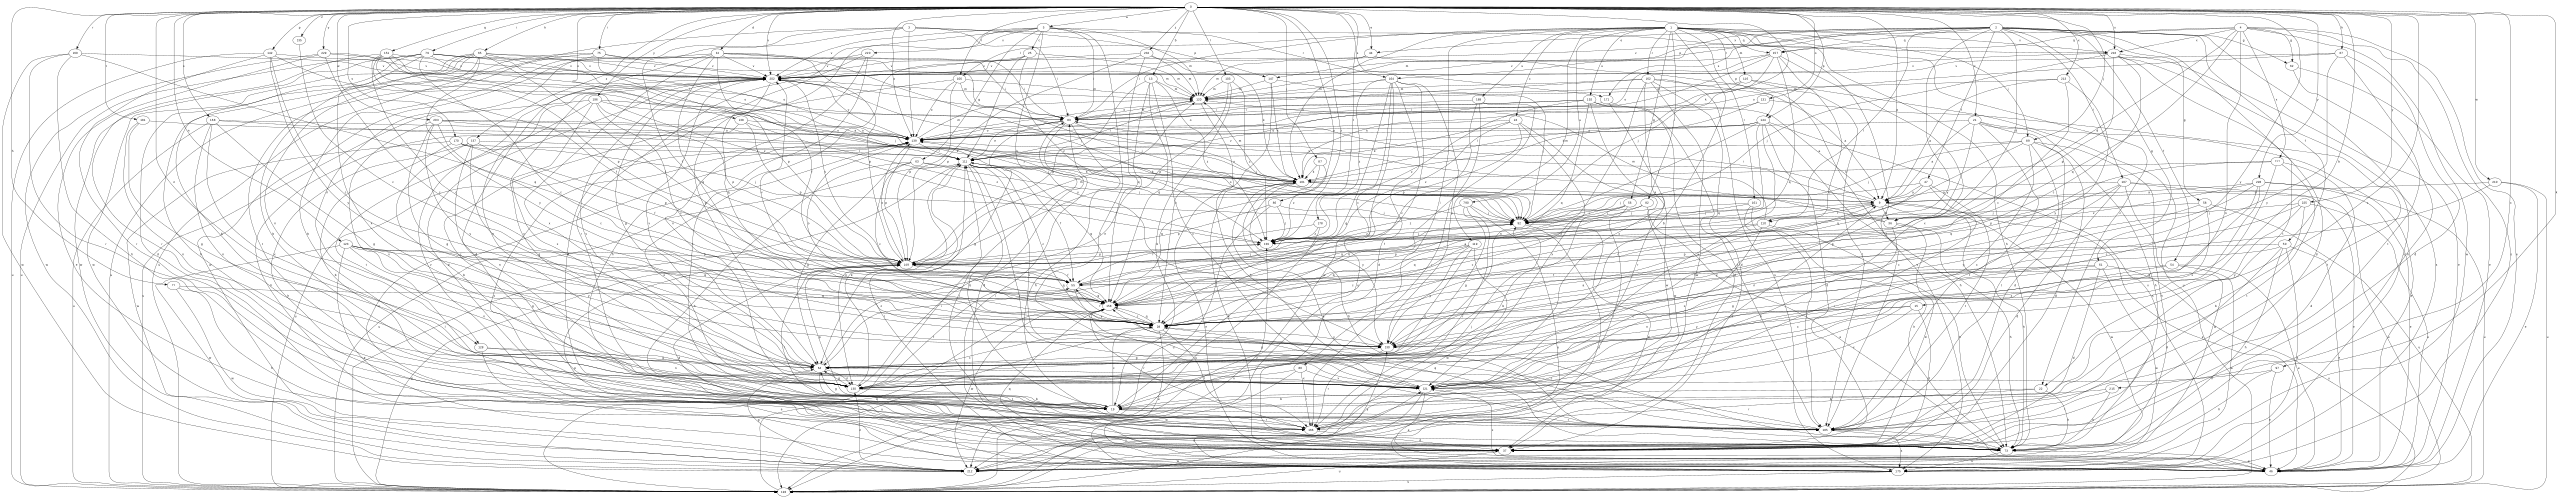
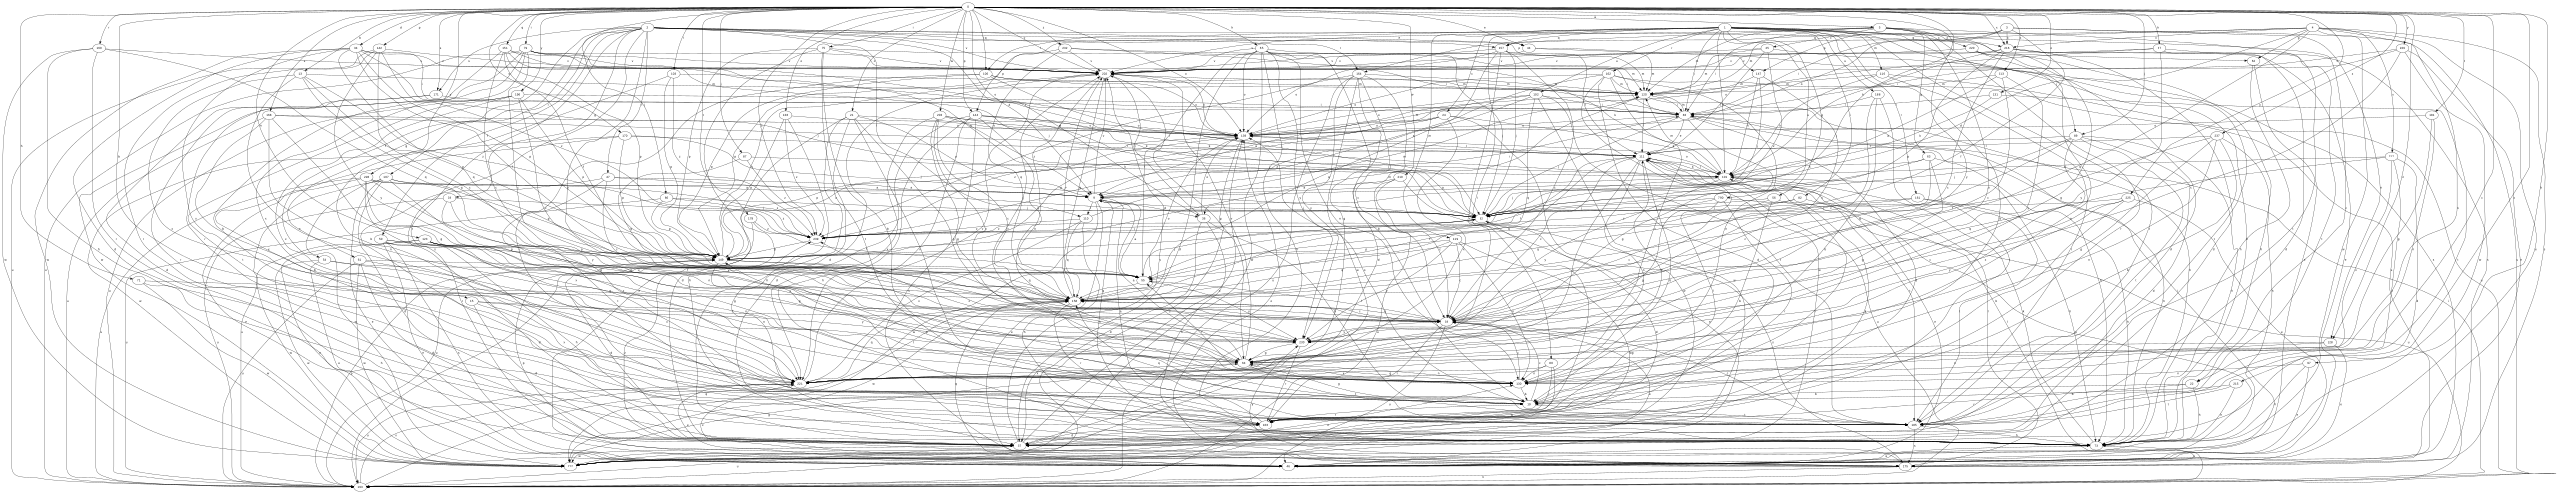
(299, 40) -> none
(1013, 163) -> (1455, 62)
